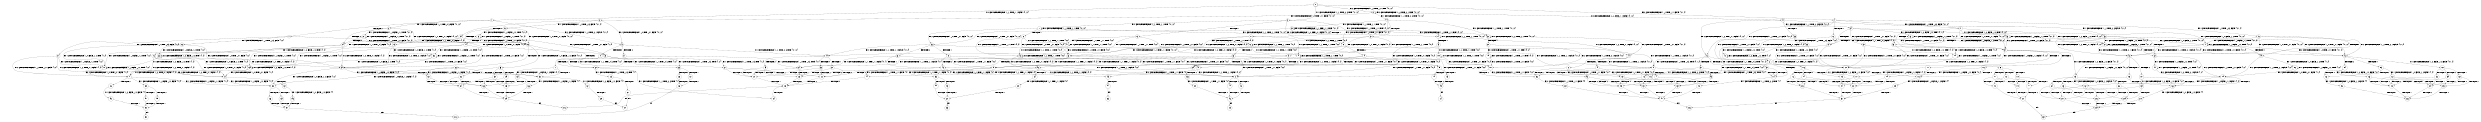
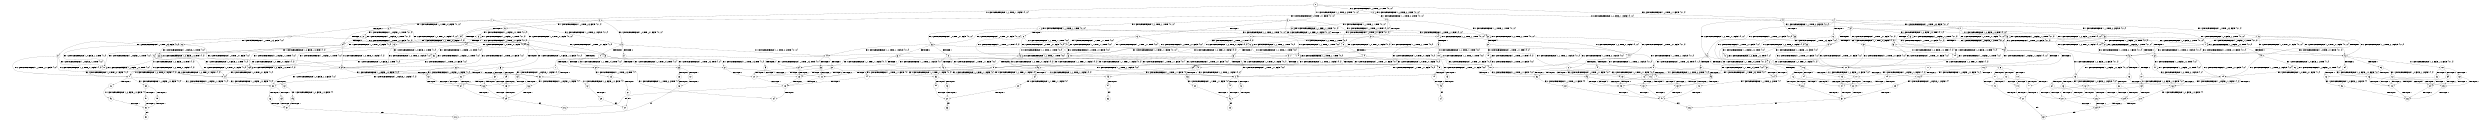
(747, 70) -> none
(1633, 82) -> none
(775, 89) -> (783, 95)
